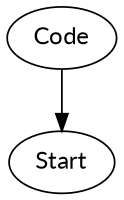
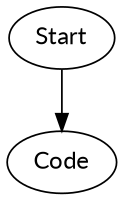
(62, 92) -> (62, 92)
